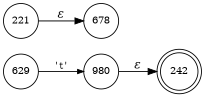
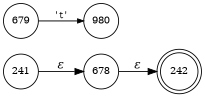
(21, 21) -> (21, 72)
(21, 72) -> (21, 21)
(134, 72) -> (134, 72)
